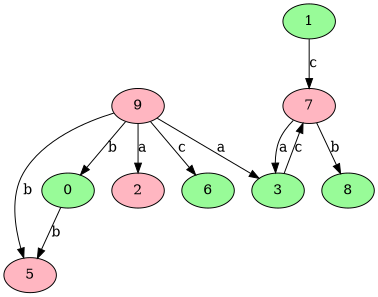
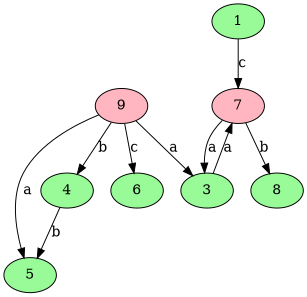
(298, 148) -> (228, 148)
(28, 191) -> (28, 191)
(68, 191) -> (67, 191)
(138, 191) -> none
(30, 275) -> (30, 275)
